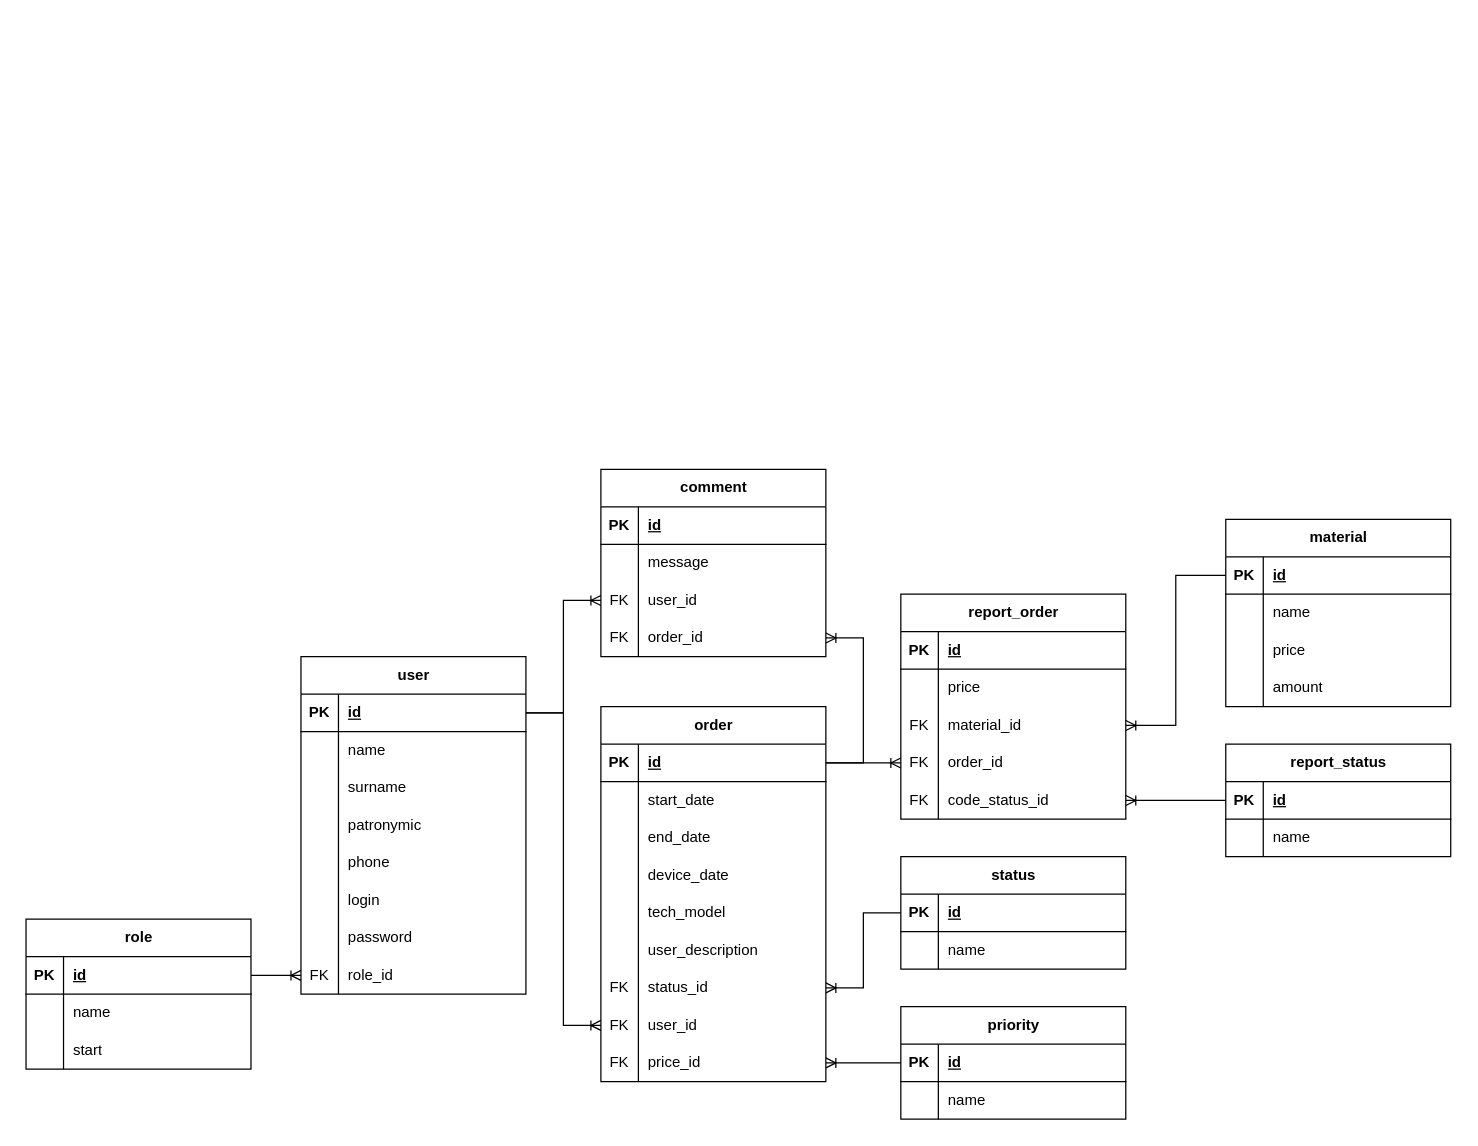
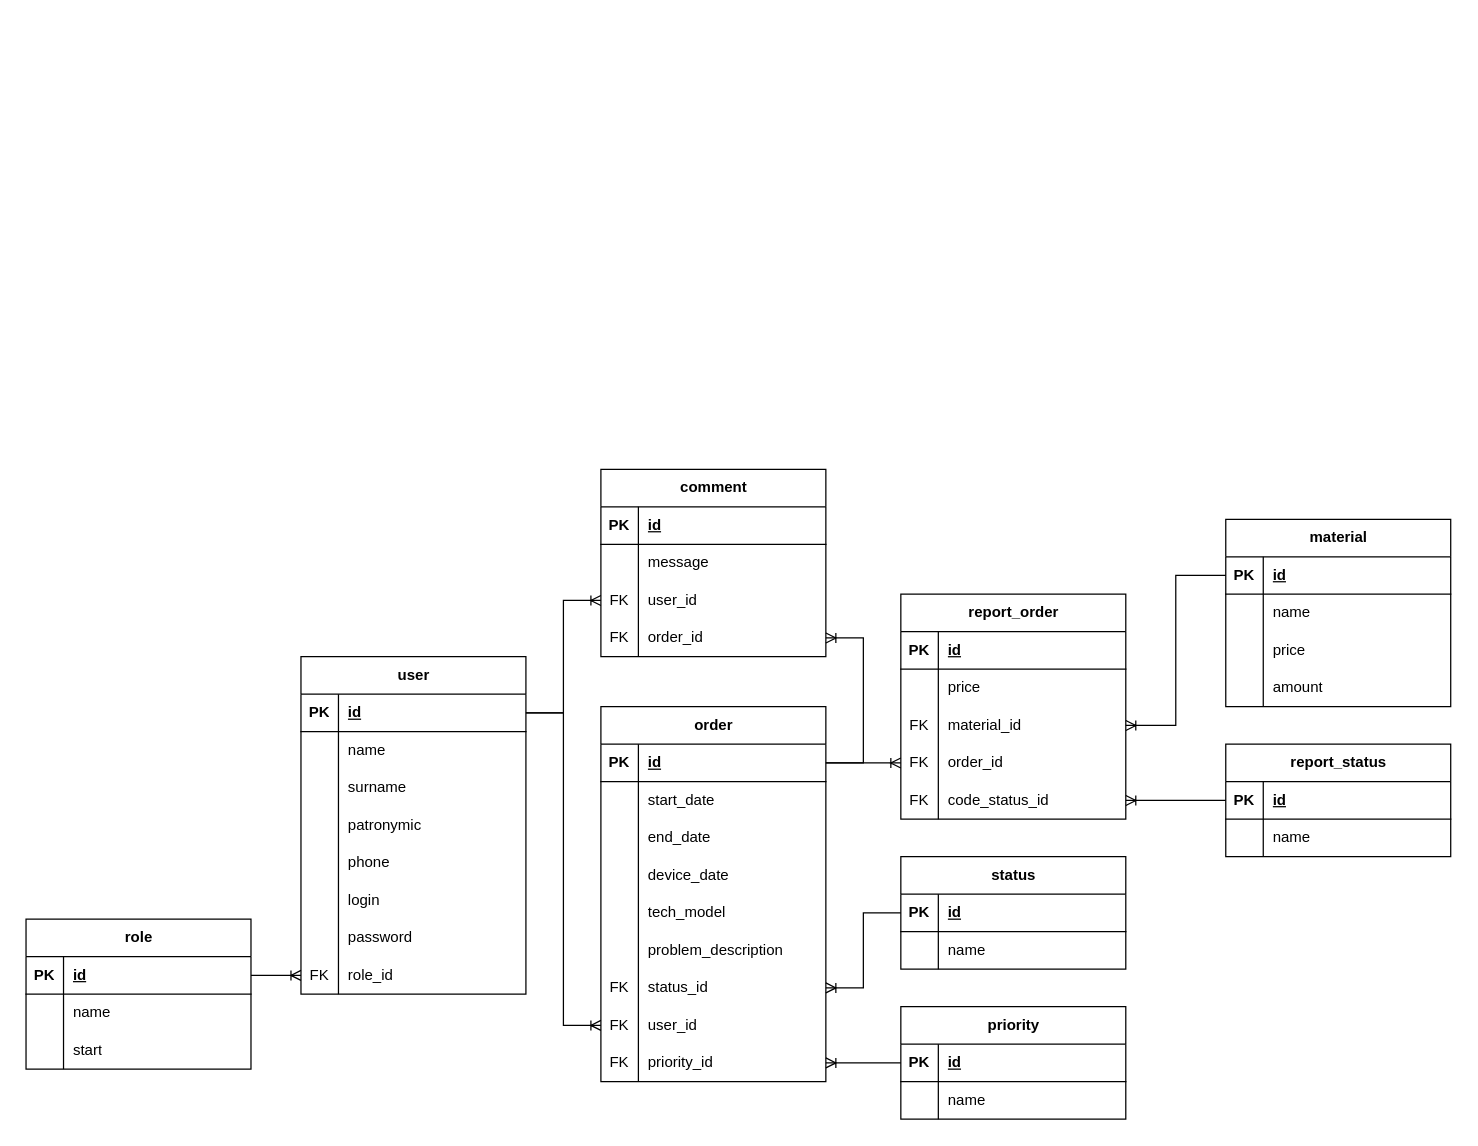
(711, 951) -> (722, 951)
(678, 1063) -> (688, 1063)
